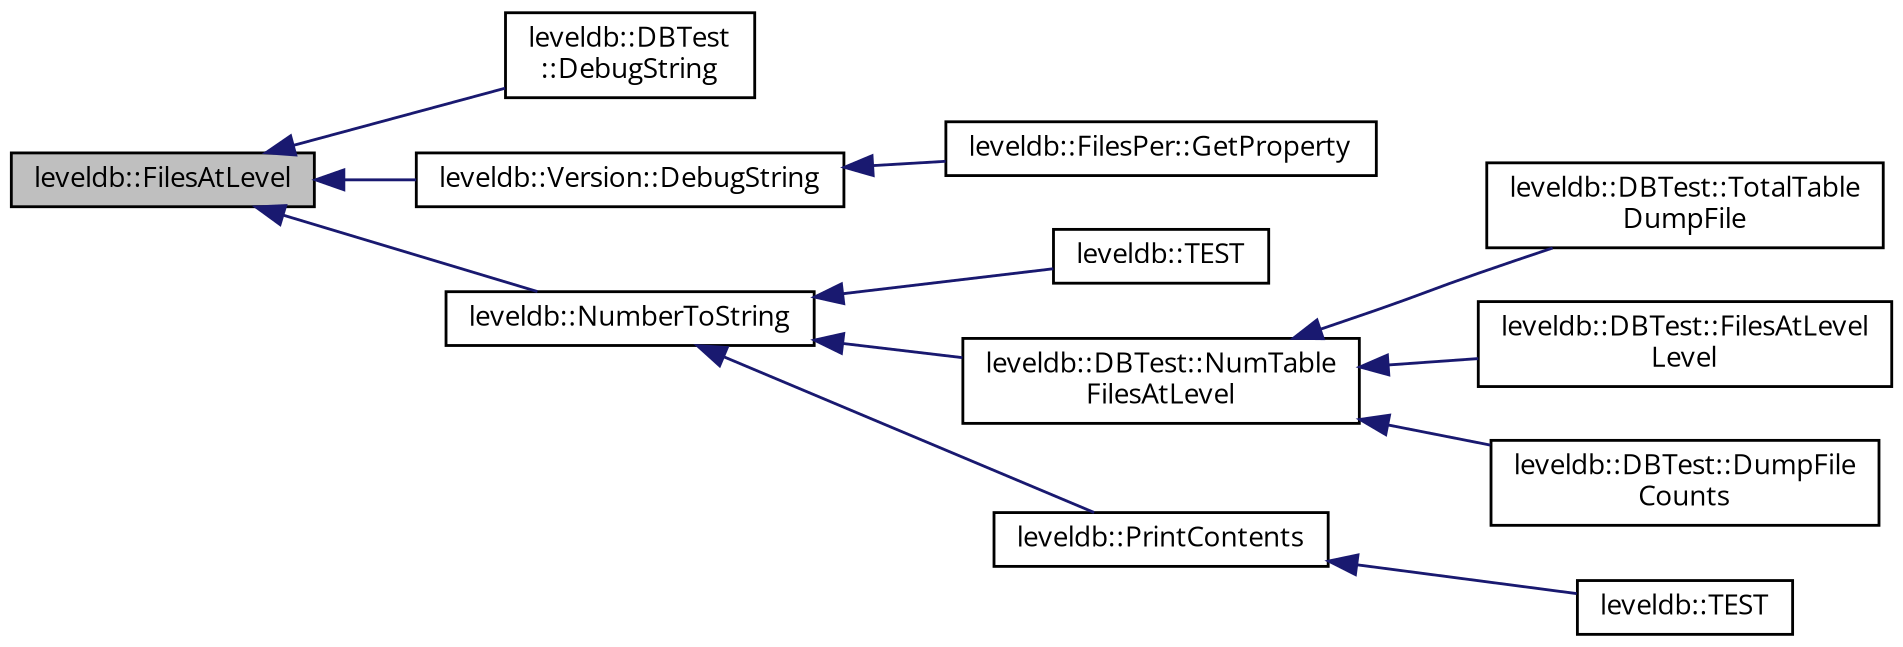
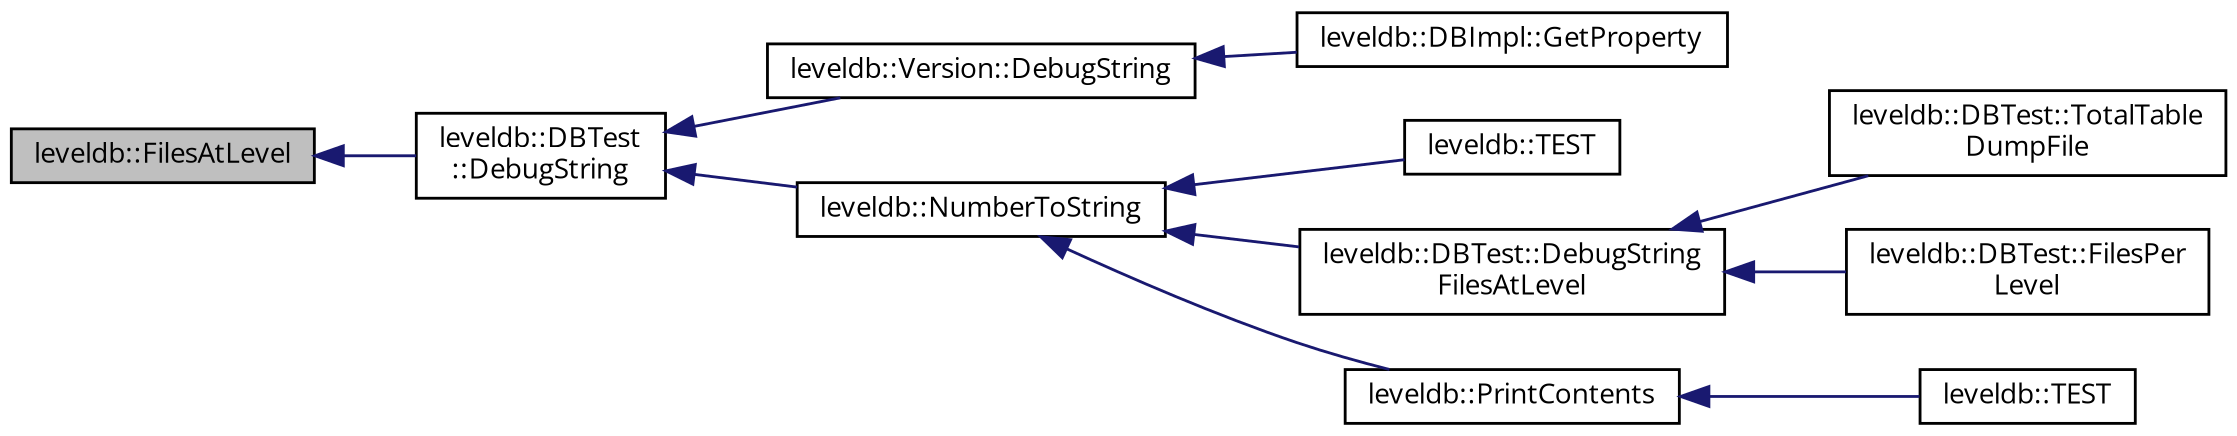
(1161, 149) -> (1512, 40)
(380, 180) -> (768, 112)
(411, 253) -> (746, 181)
(1685, 344) -> (2028, 272)
(1161, 381) -> (1512, 272)
(1685, 483) -> none
